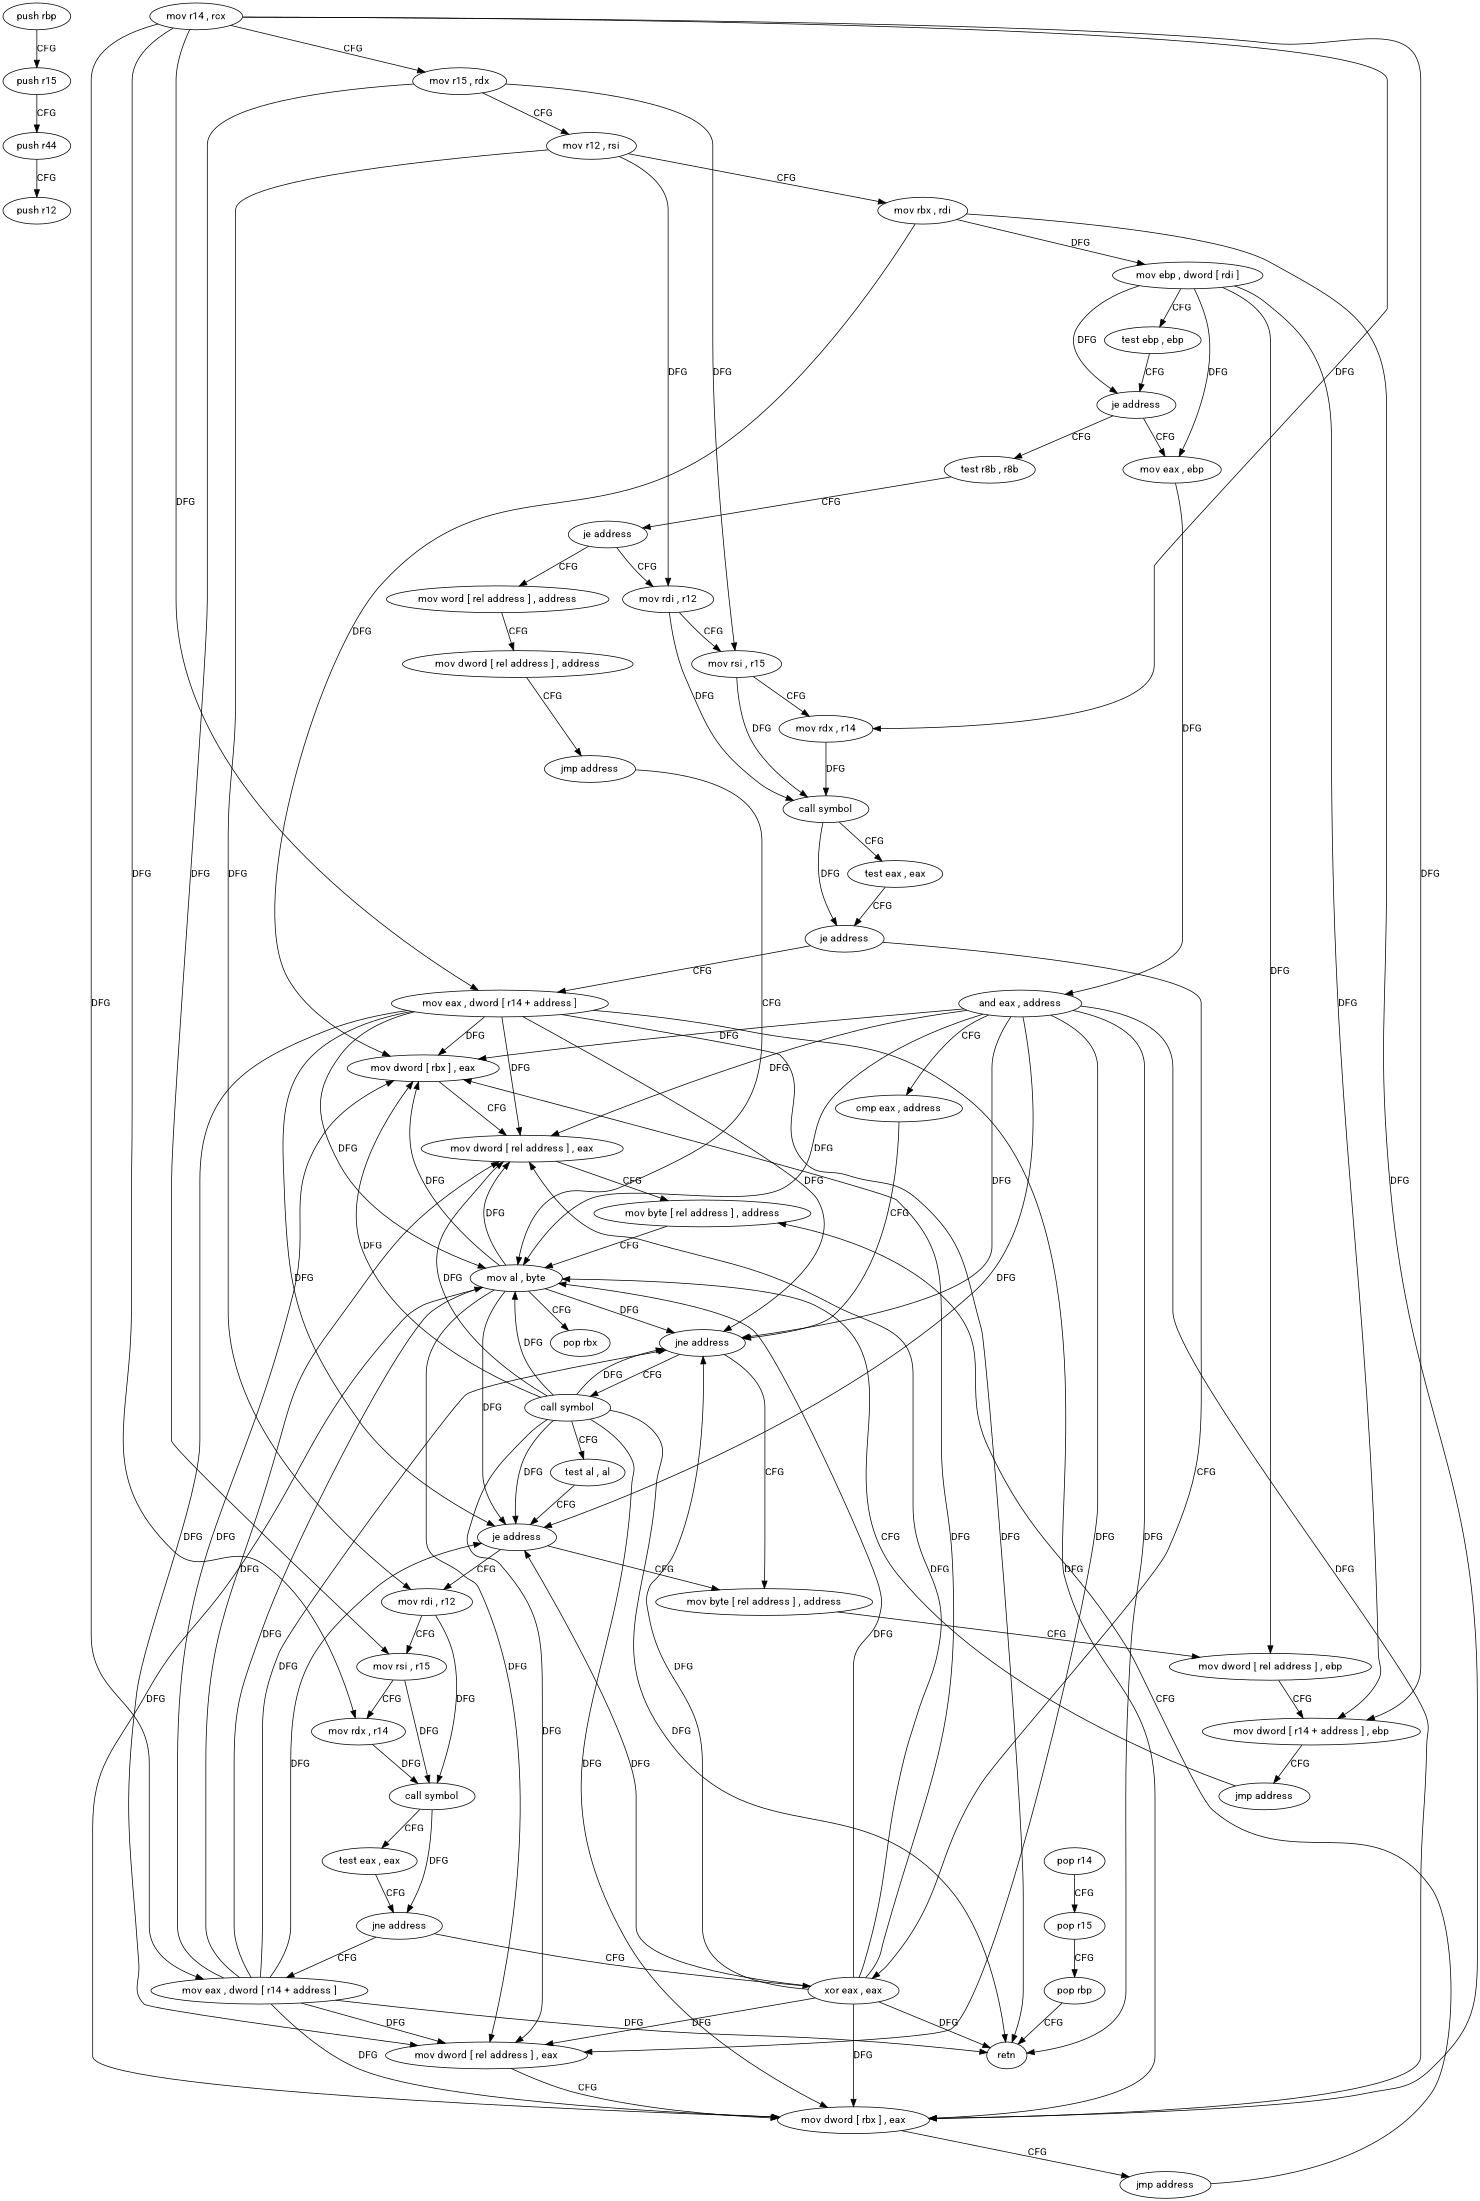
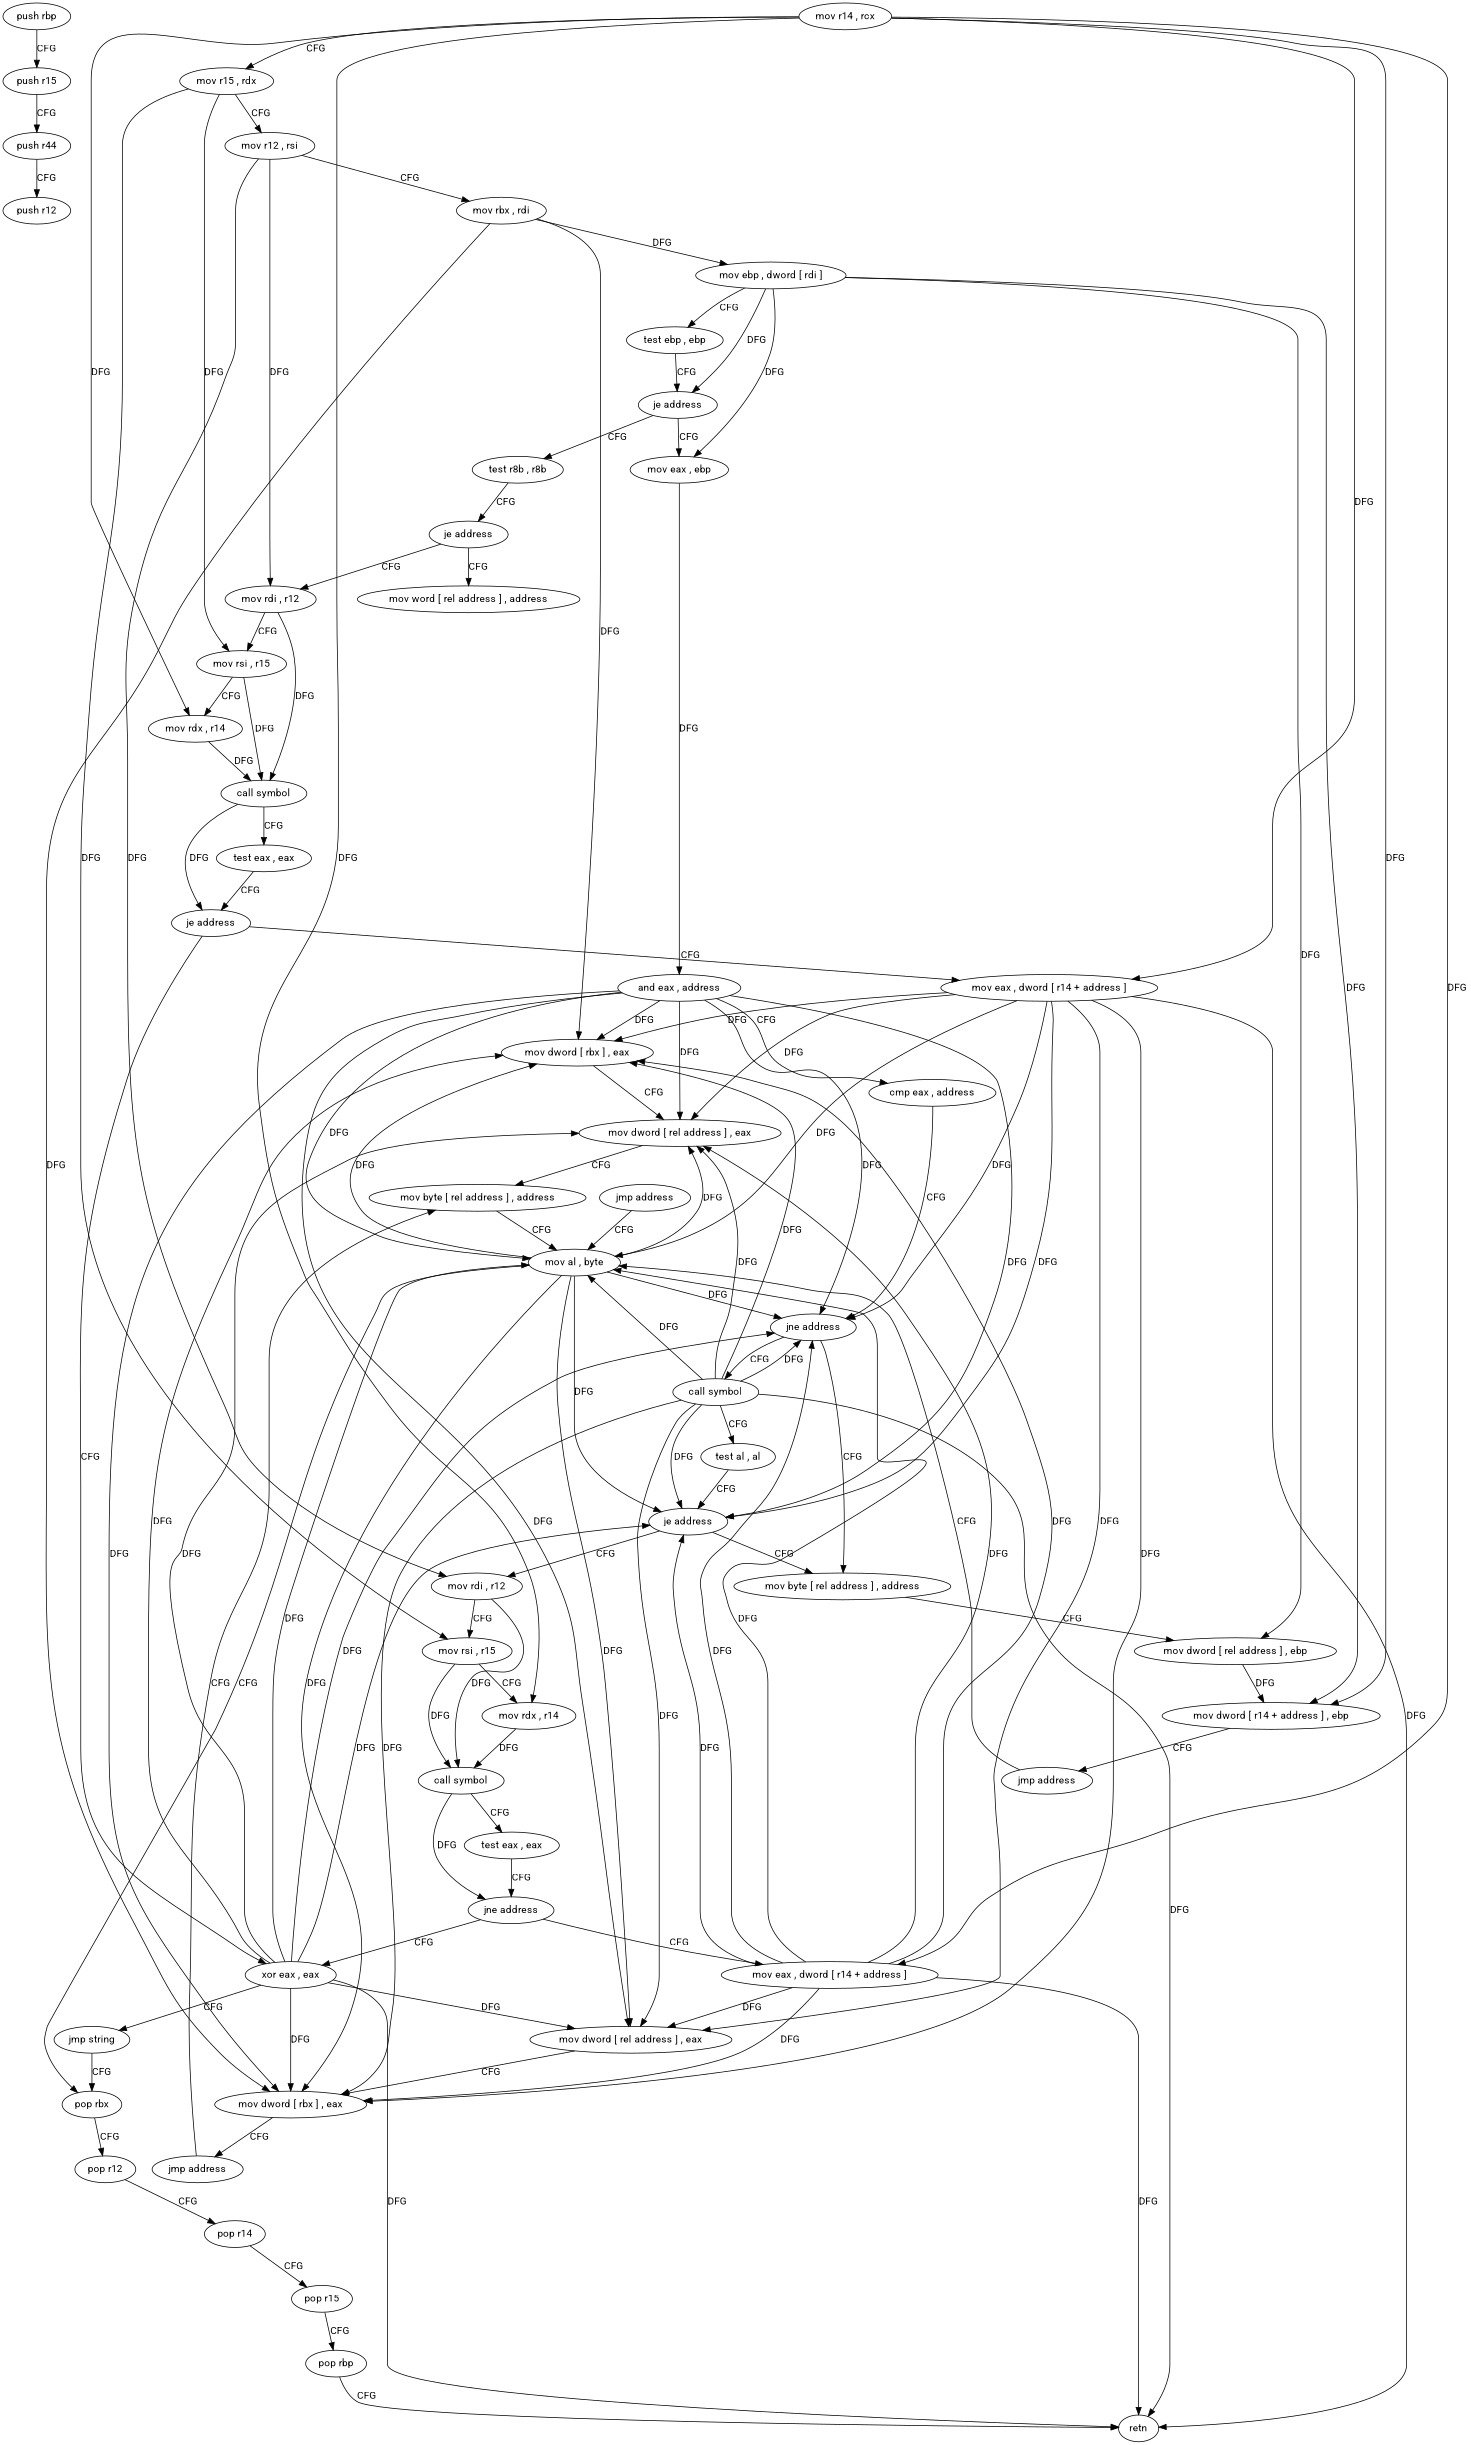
(518, 664) -> none
(1143, 1540) -> none
(1303, 1699) -> (1266, 1684)
none -> (92, 2040)
none -> (105, 2169)
